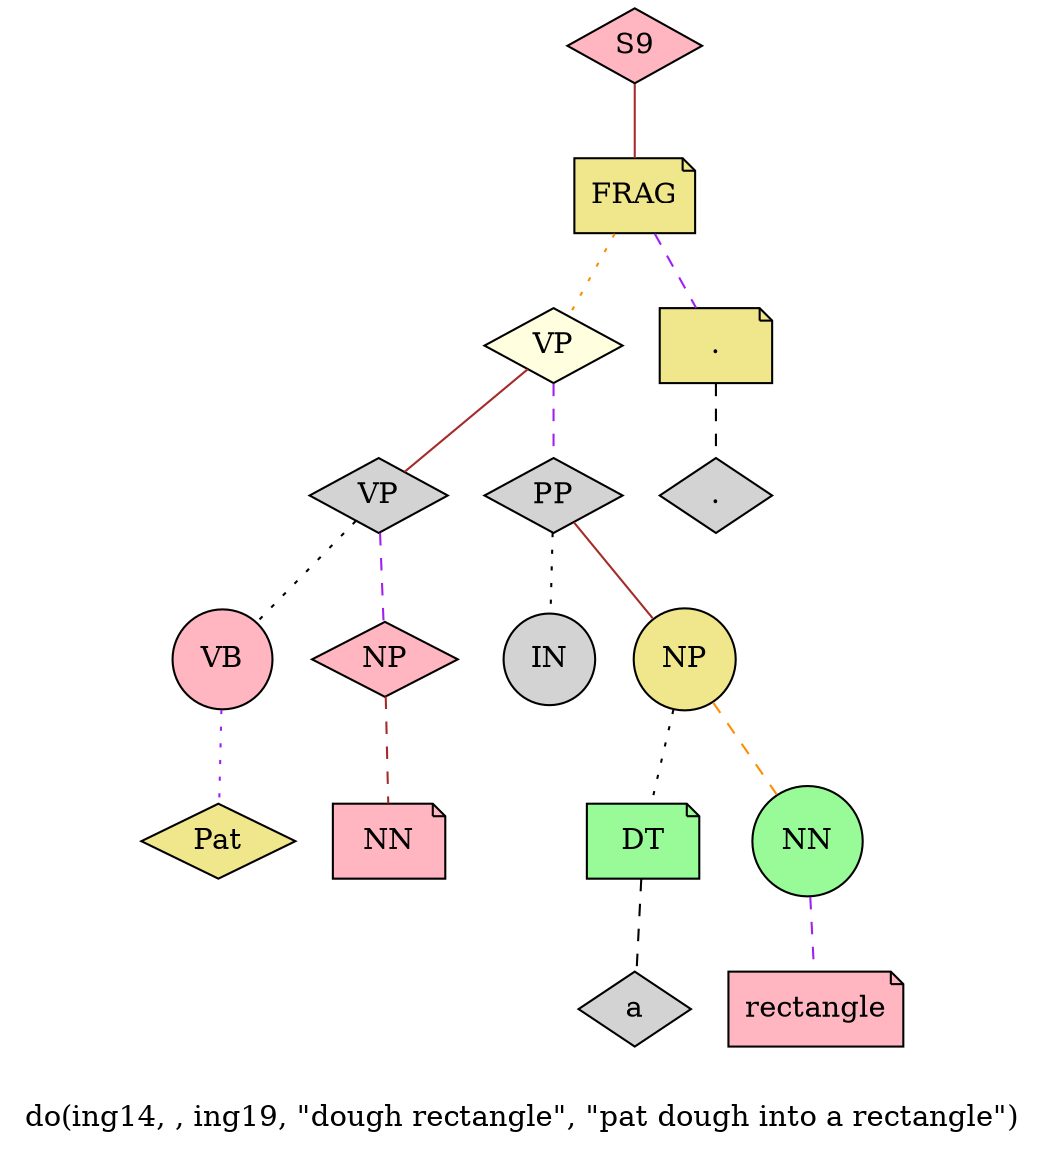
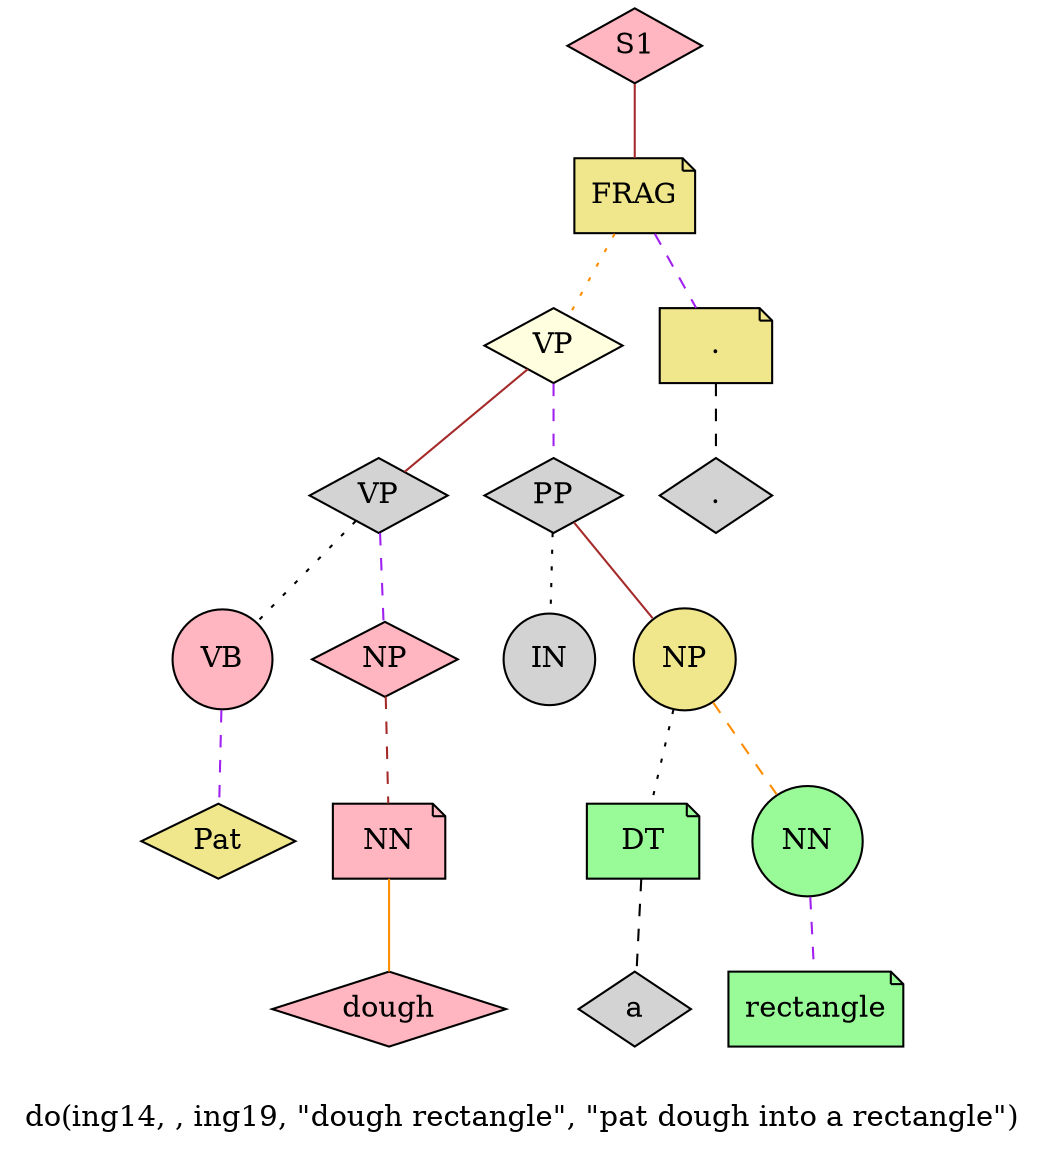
(635, 46) -> (635, 46)
(220, 757) -> (220, 757)
none -> (389, 1009)
(816, 1009) -> (816, 1009)
